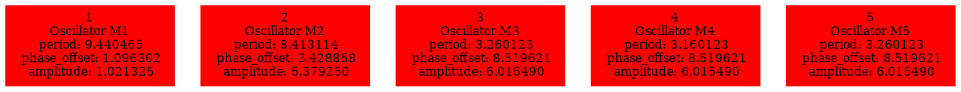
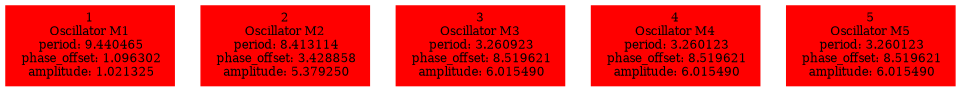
(480, 45) -> (480, 45)
(676, 45) -> (676, 45)
